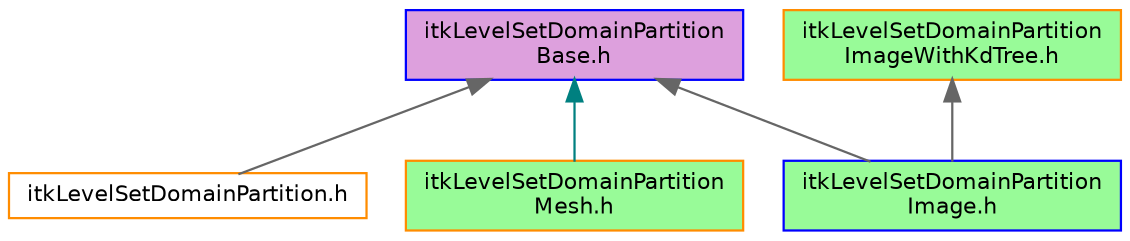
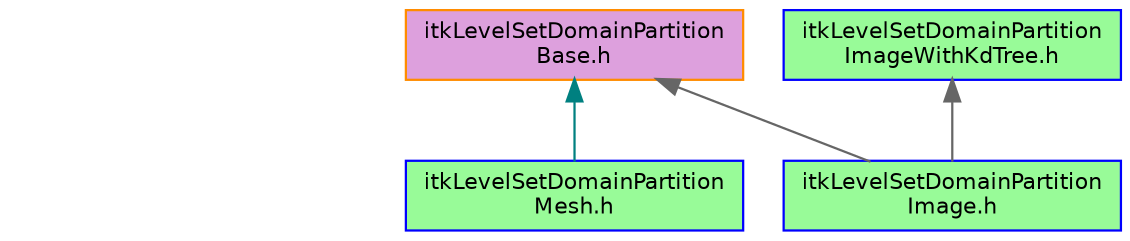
(575, 45) -> (575, 45)
(952, 45) -> (952, 45)
(188, 196) -> none
(575, 196) -> (575, 196)
